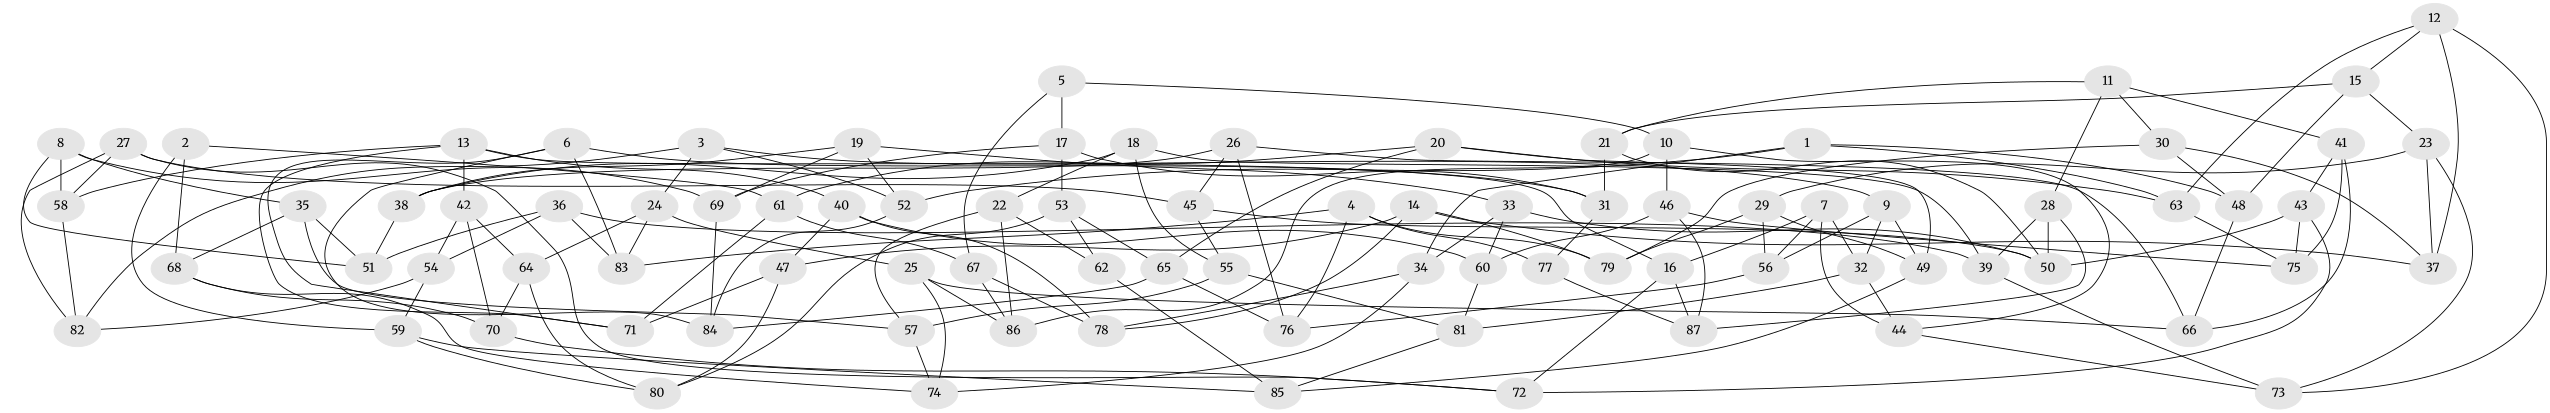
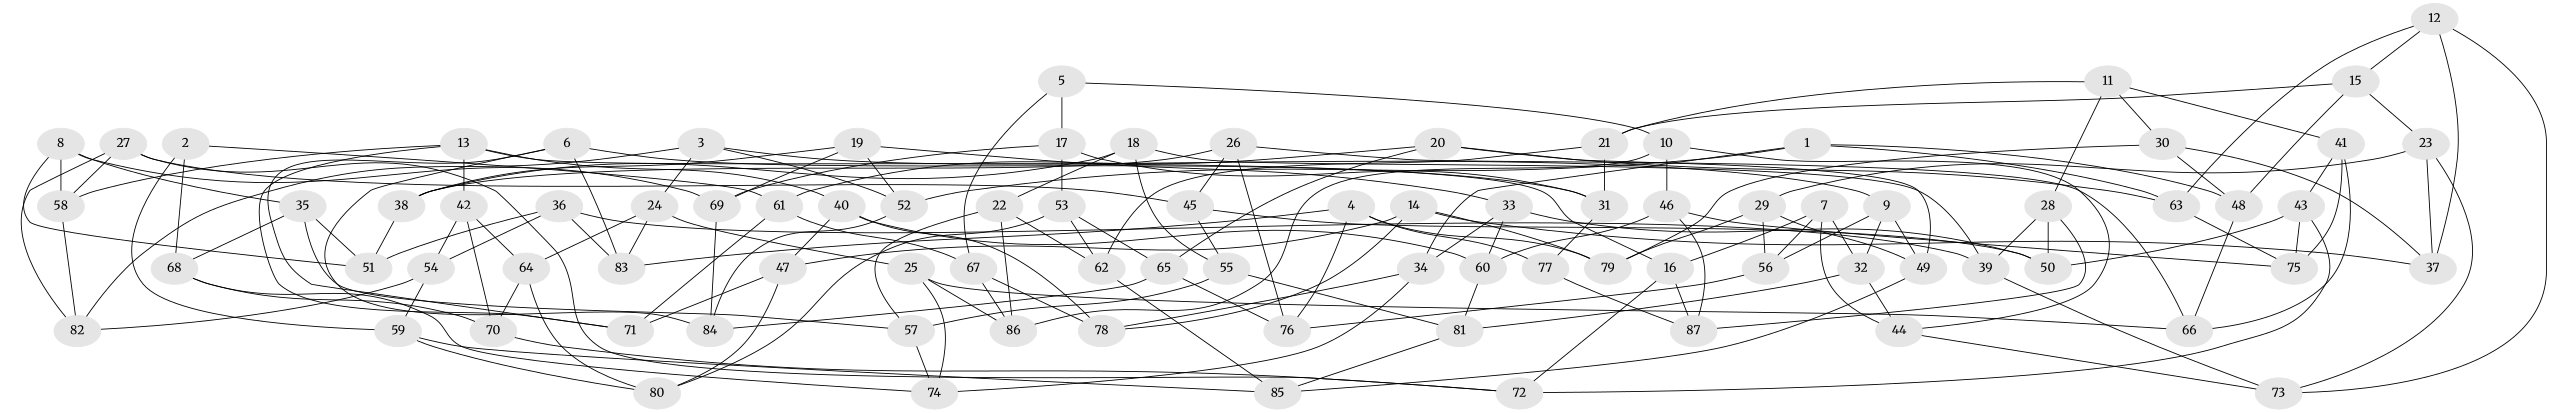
(1956, 181) -> (1328, 164)
